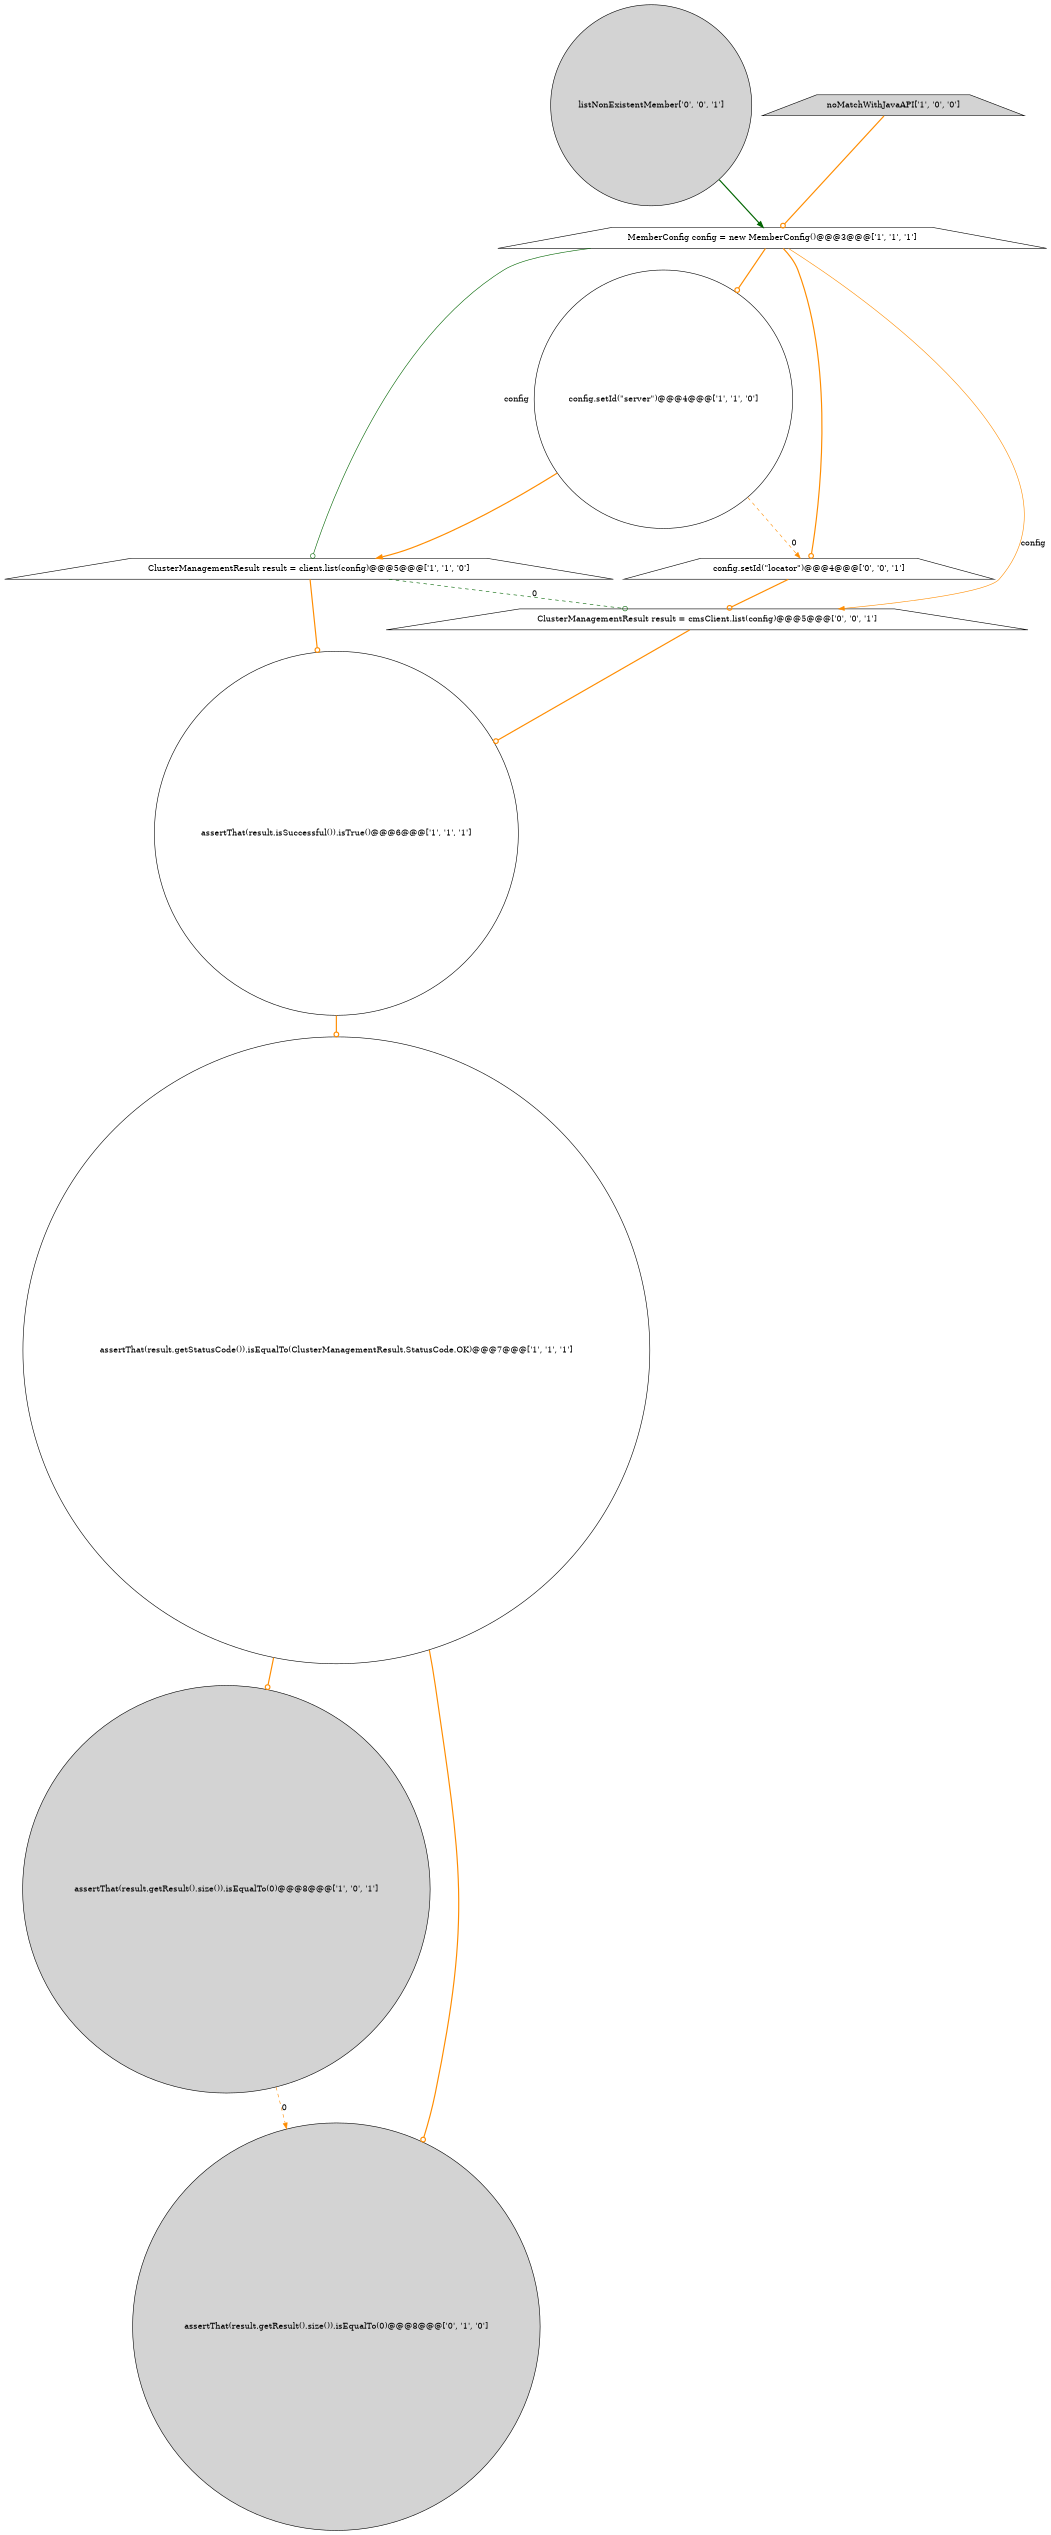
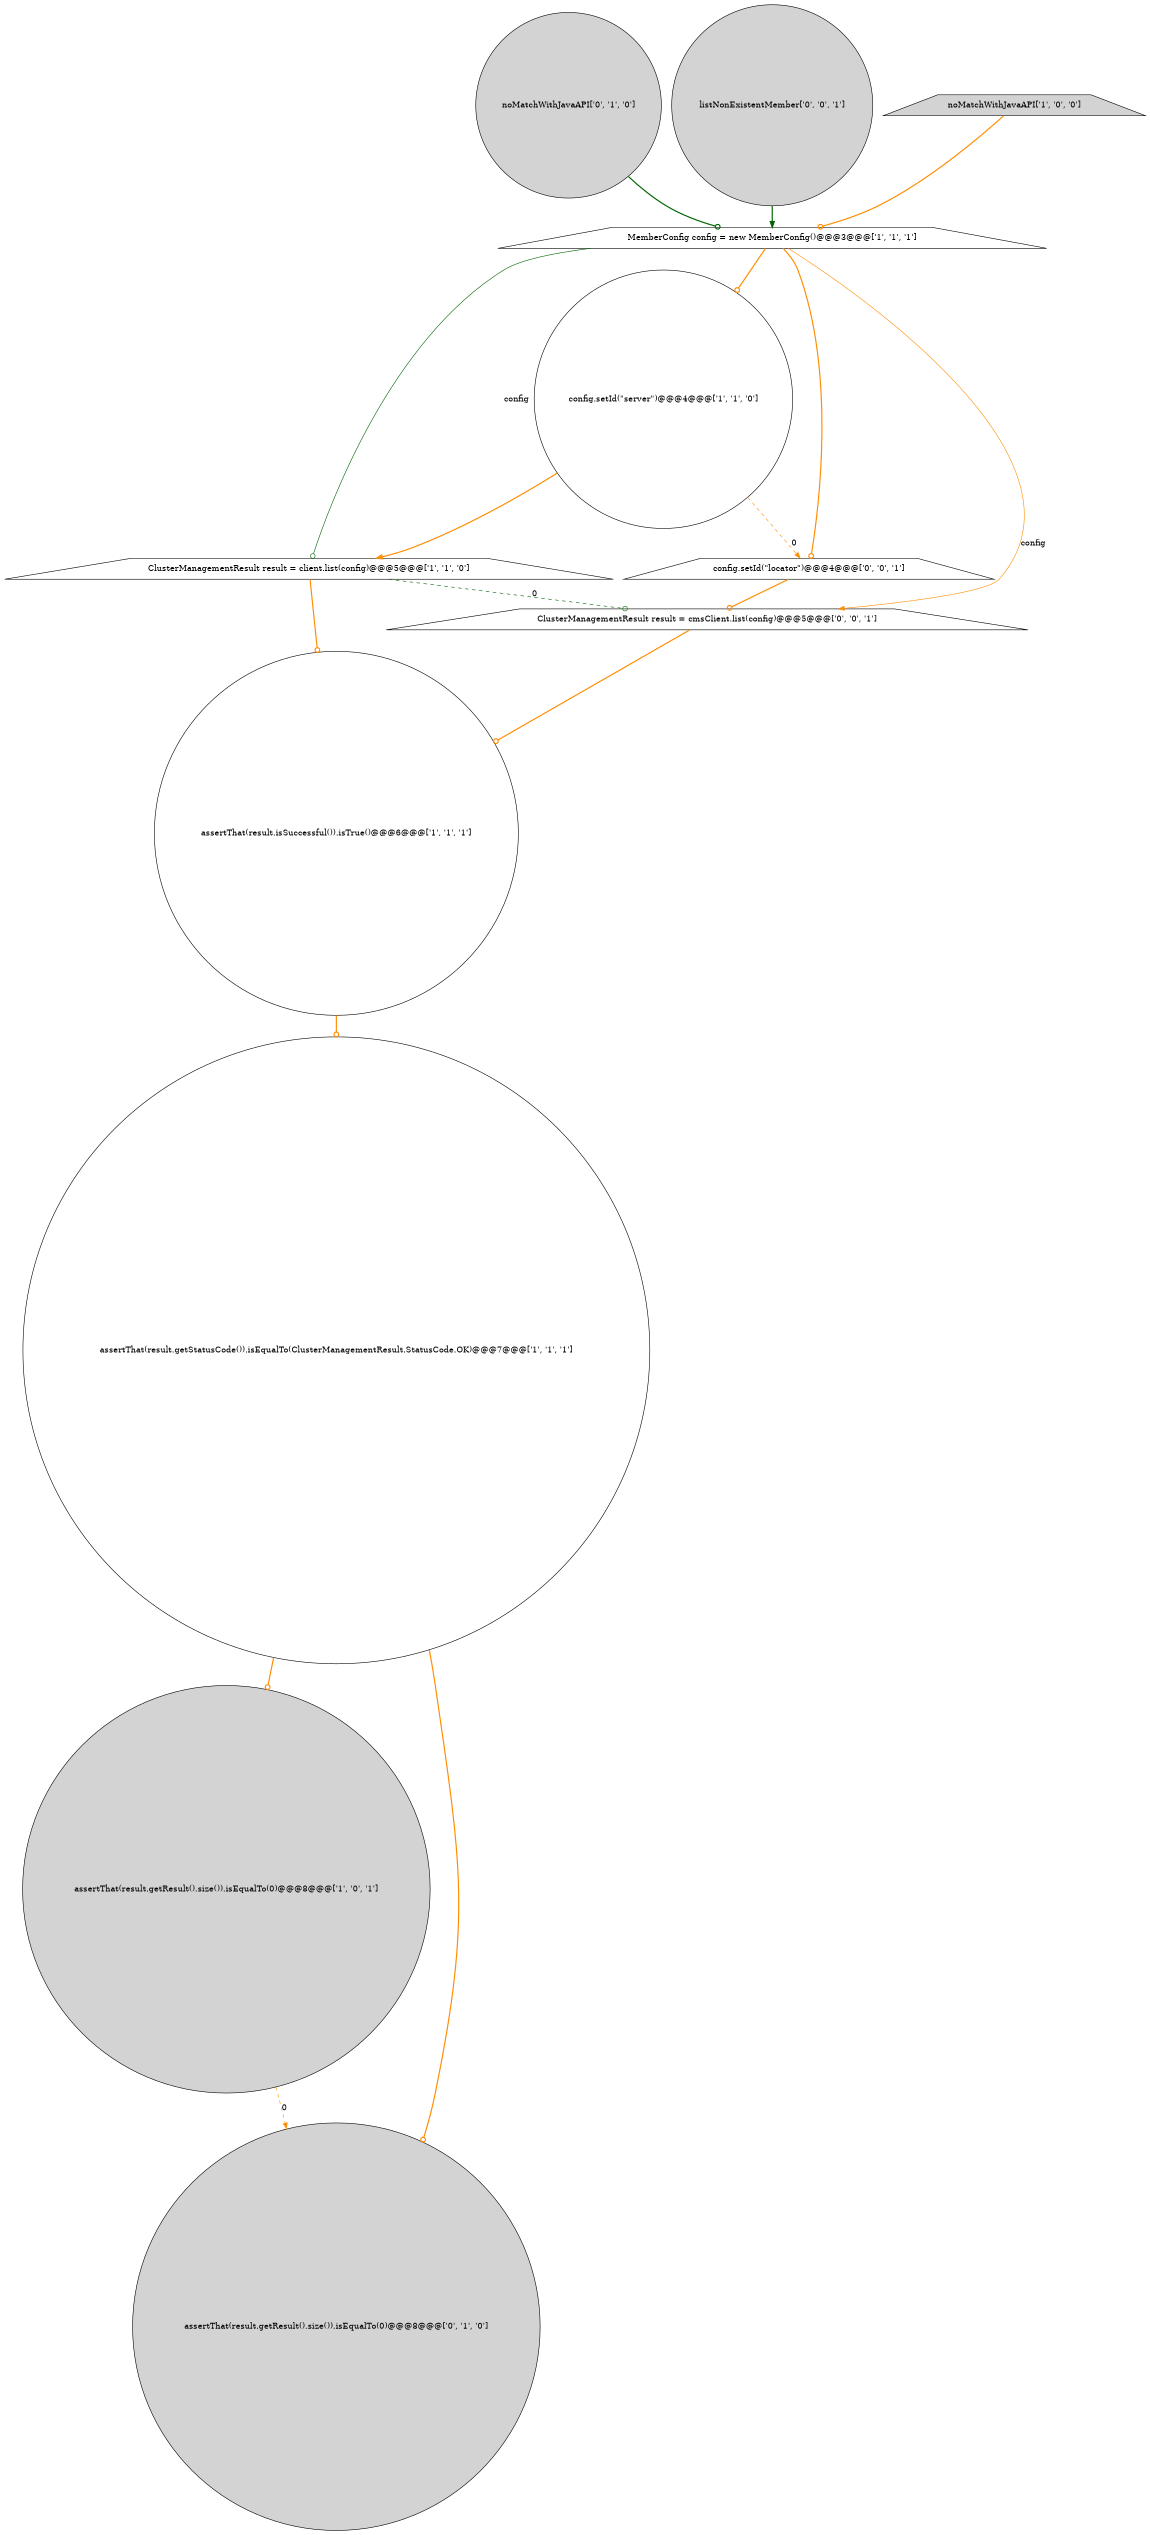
none -> (569, 105)
